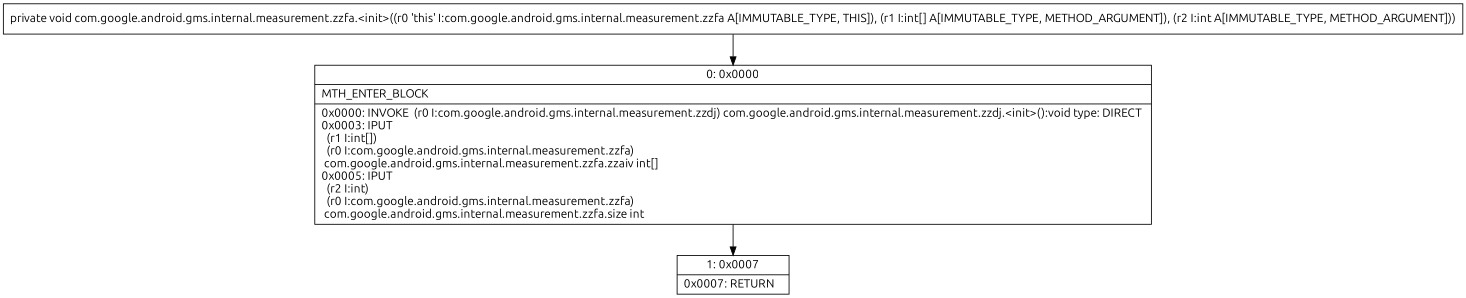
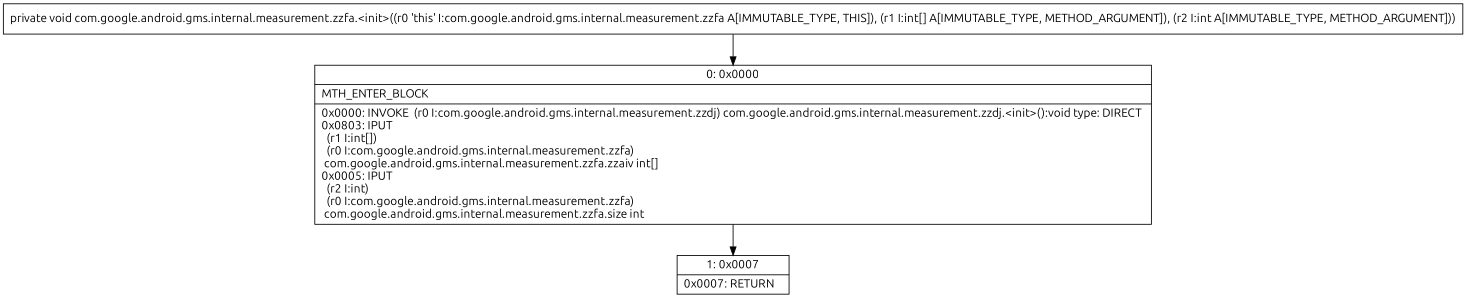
(360, 126) -> (360, 126)
